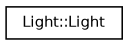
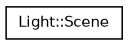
(64, 23) -> (64, 23)
